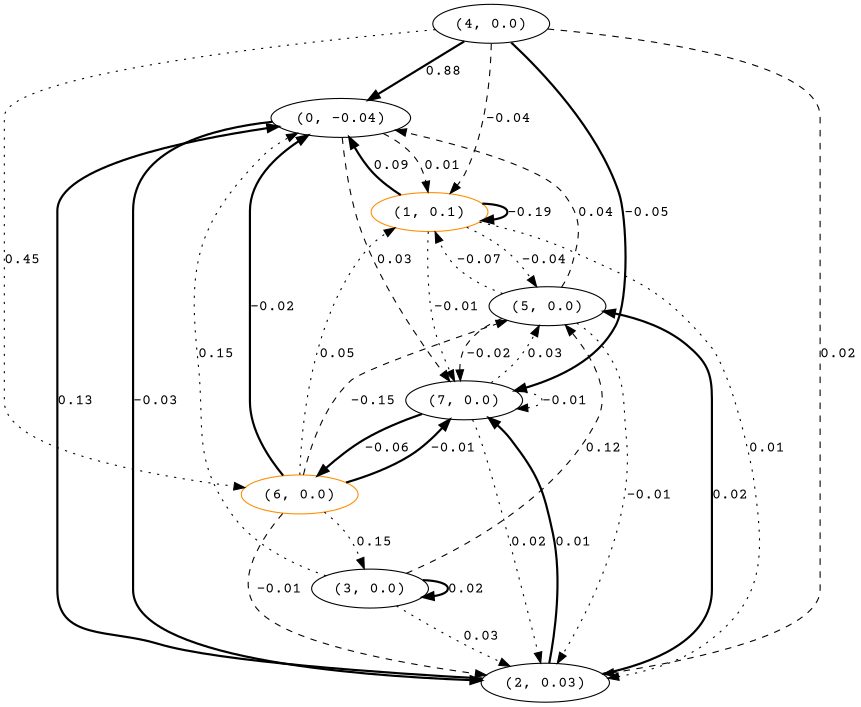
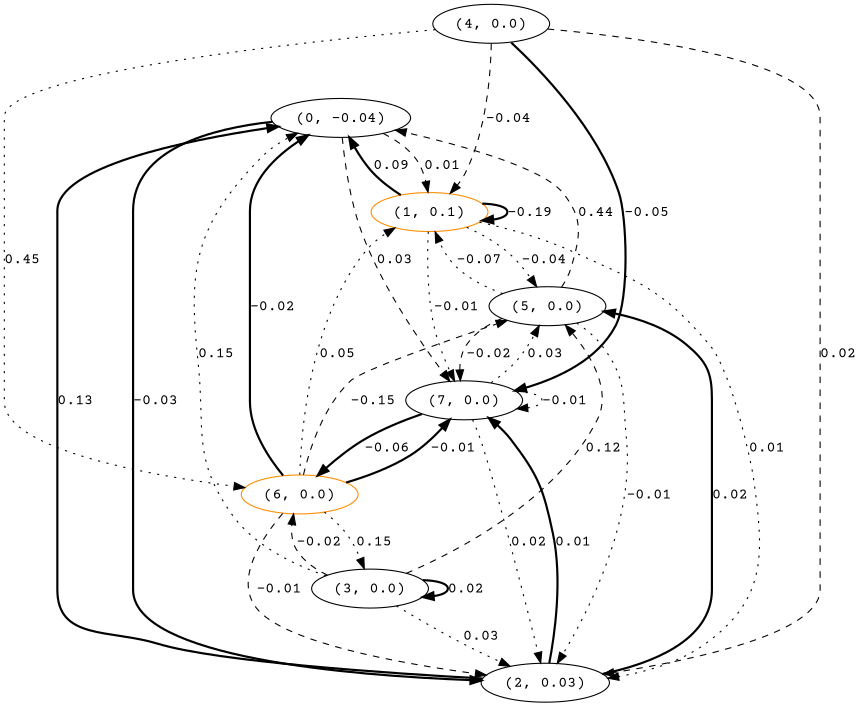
(421, 68) -> none
(596, 212) -> (596, 212)
none -> (301, 556)
